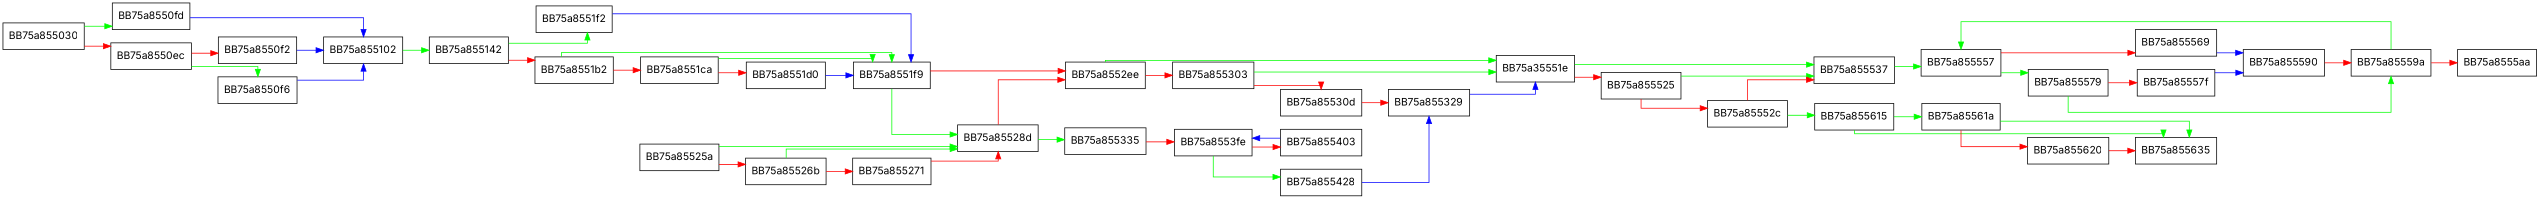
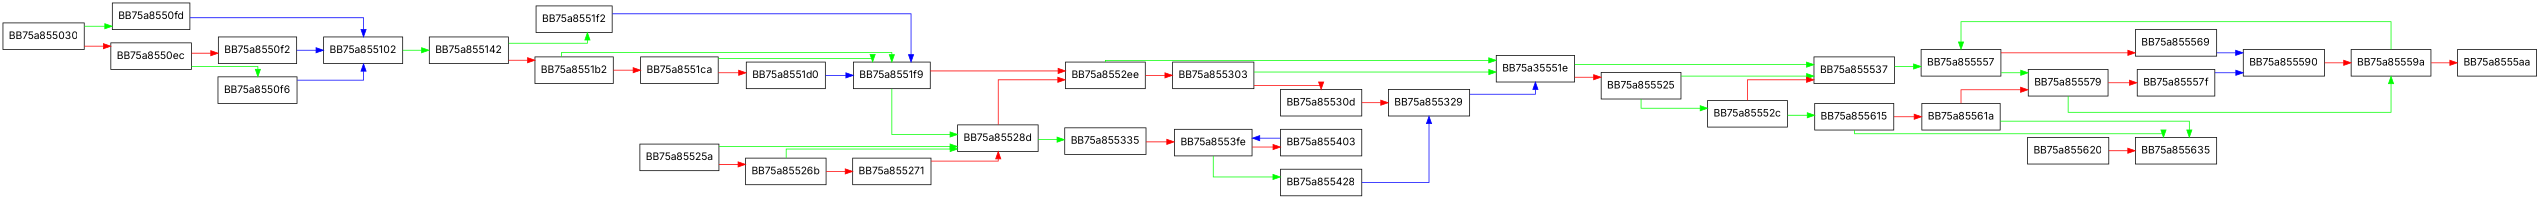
(1666, 108) -> (1666, 108)
(1904, 117) -> (1904, 117)
(1982, 147) -> (1984, 90)
